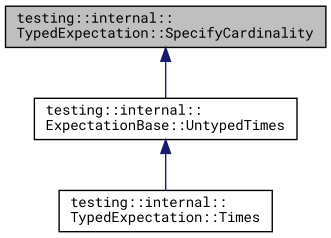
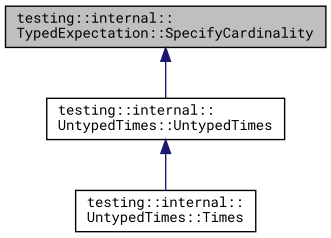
(166, 119) -> (166, 119)
(166, 211) -> (166, 211)
